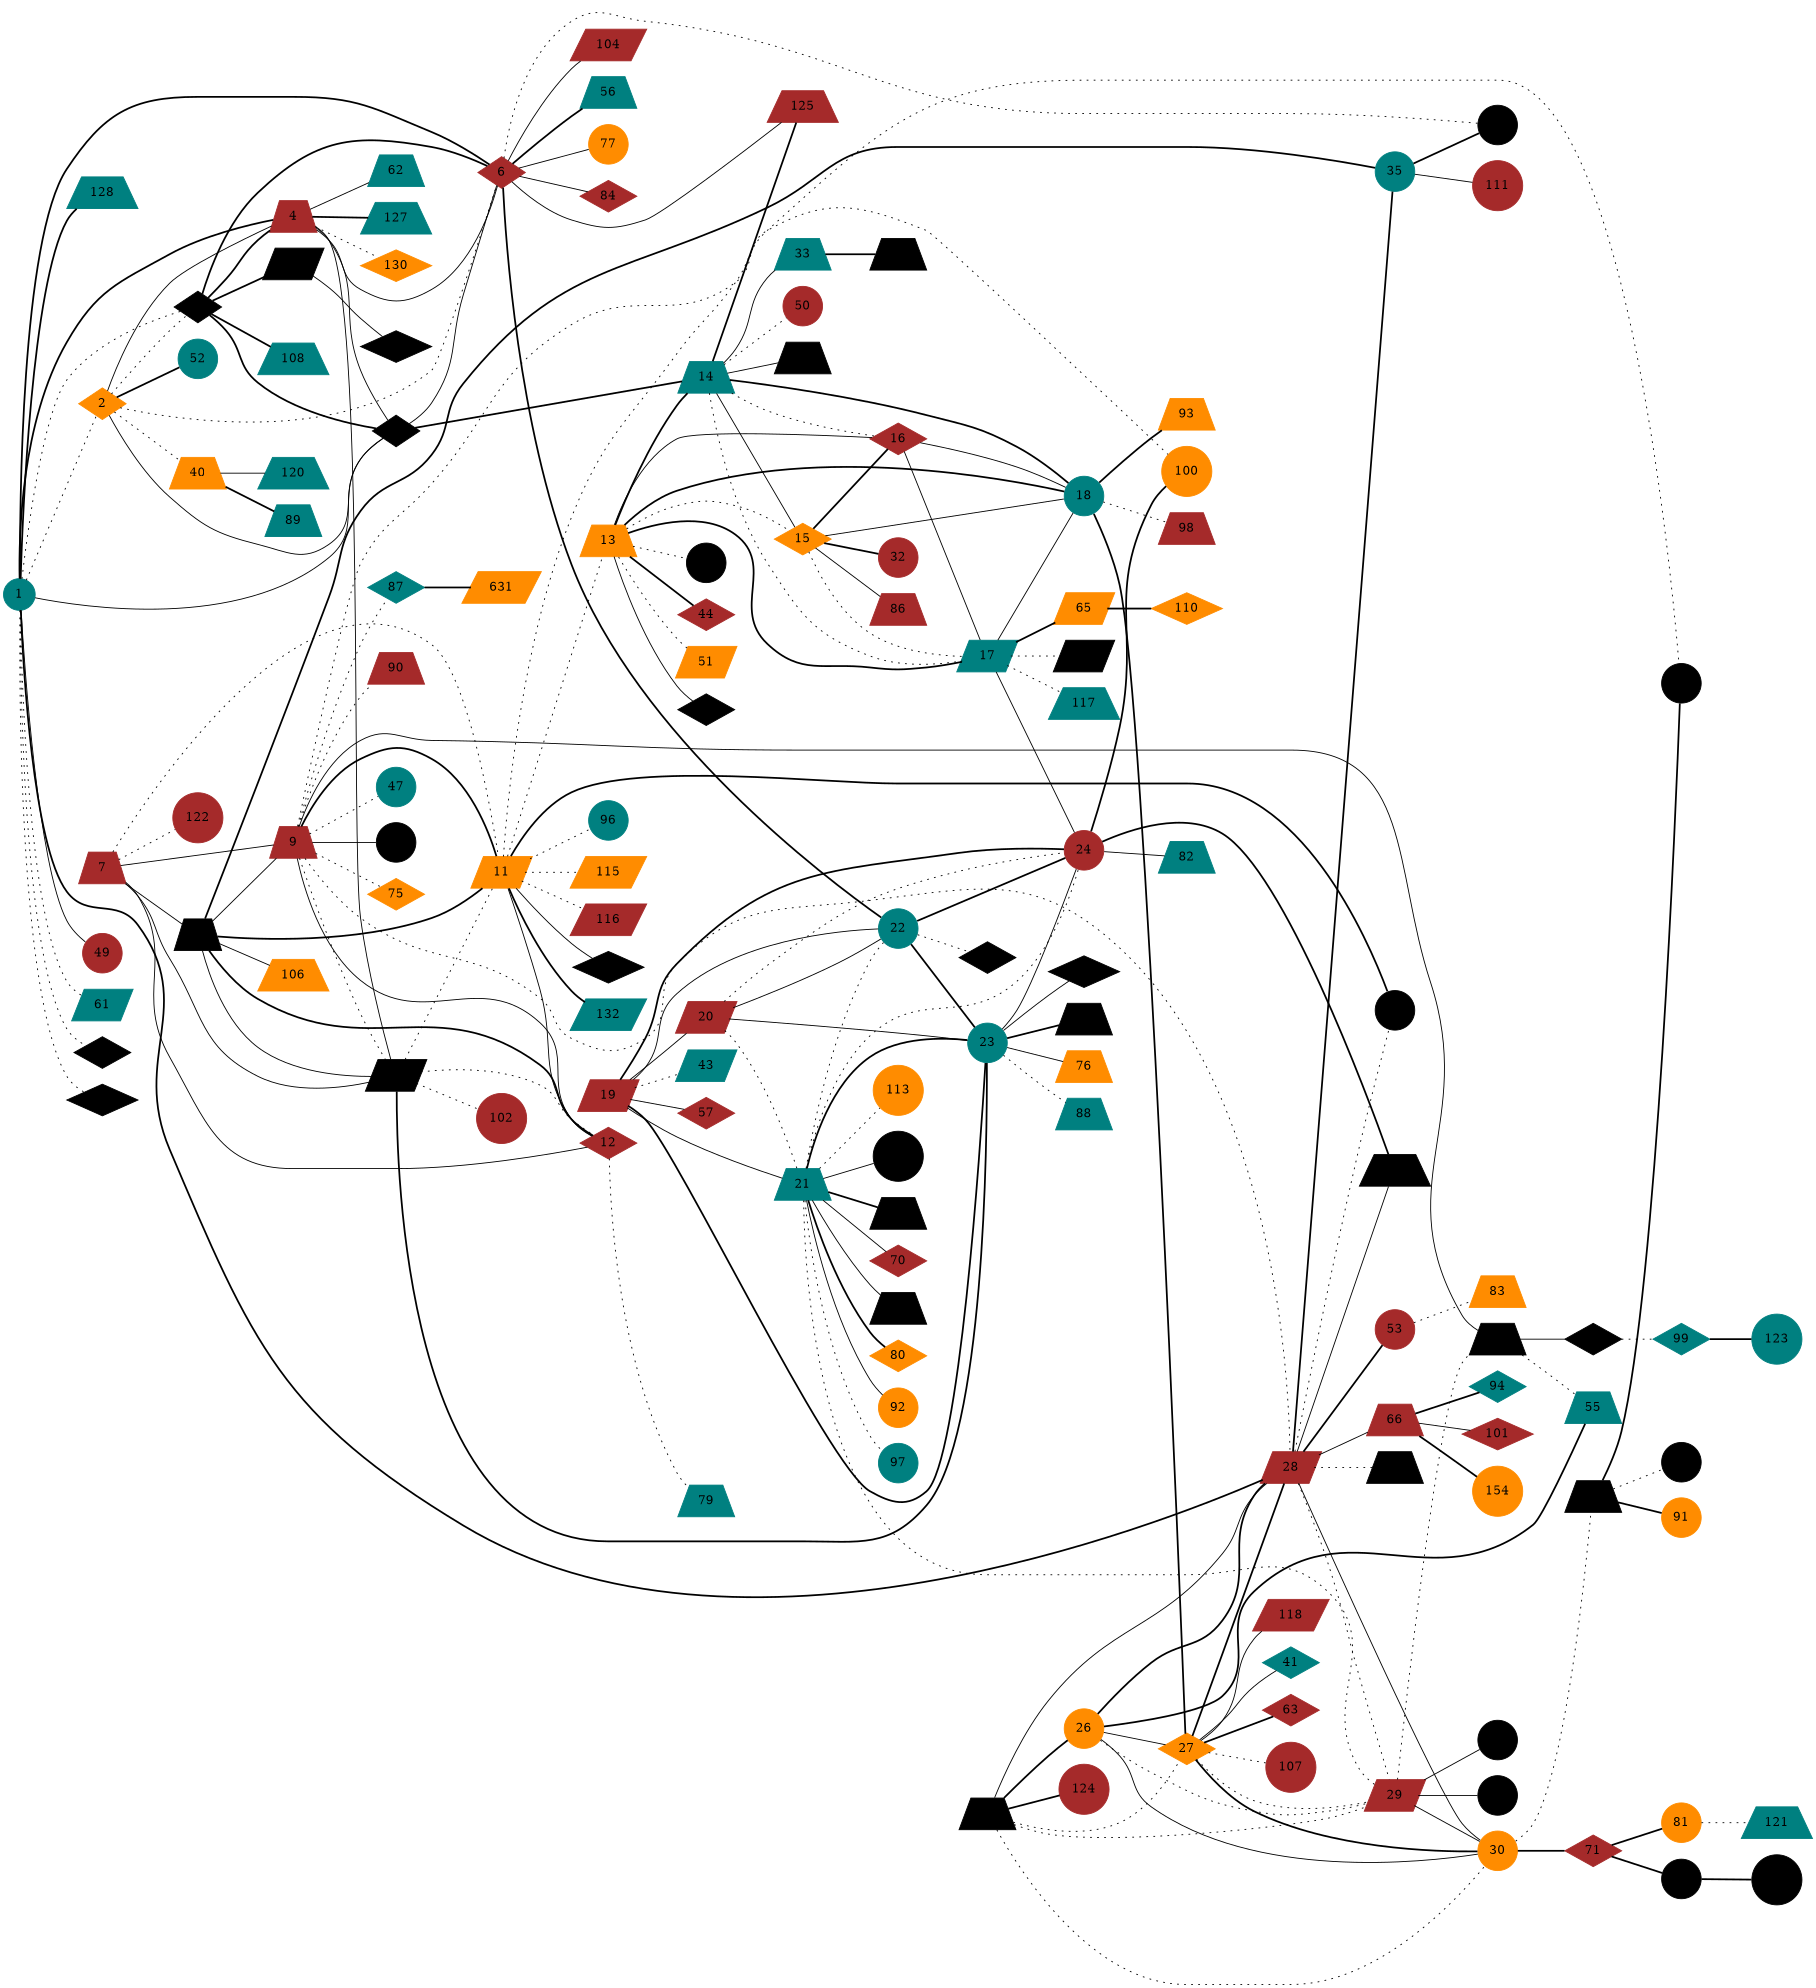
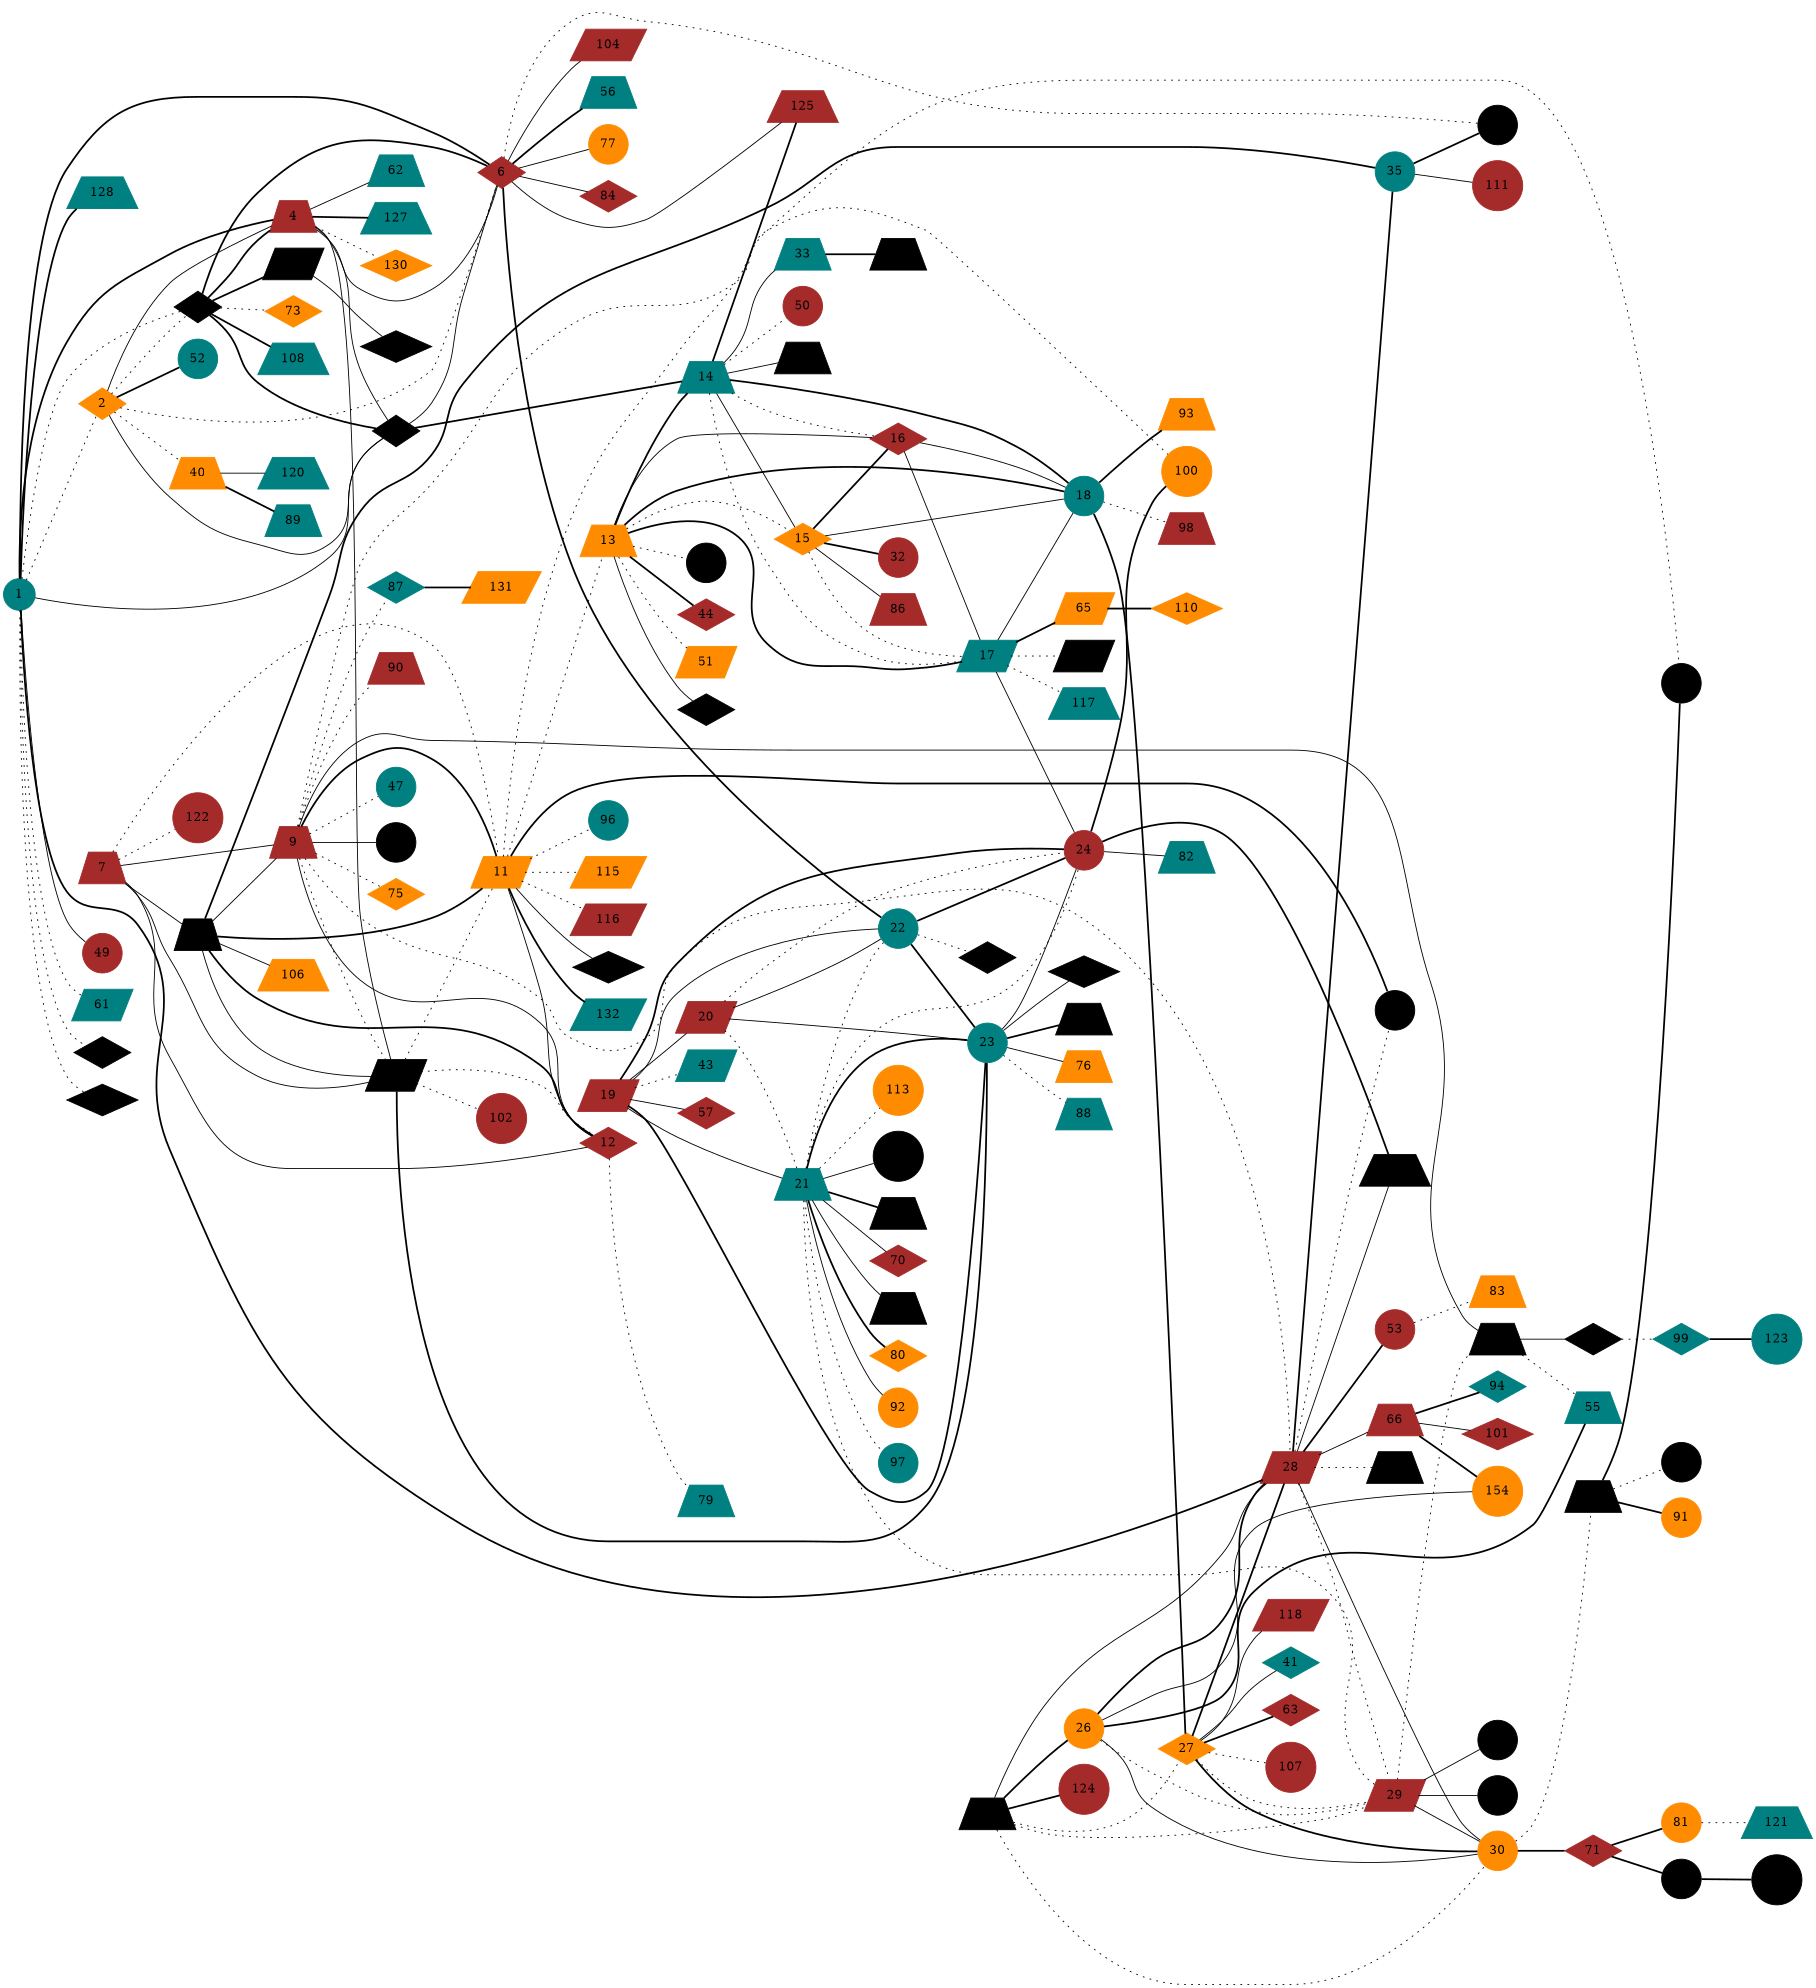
none -> (293, 311)
(502, 587) -> (502, 587)
(1135, 1739) -> (1245, 1540)
